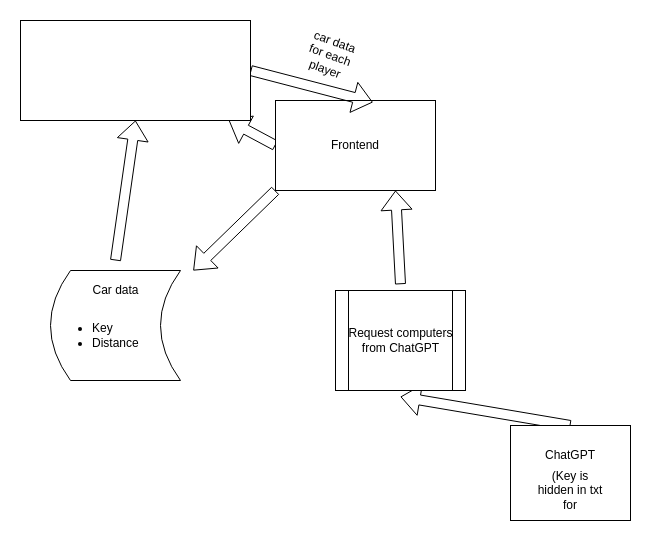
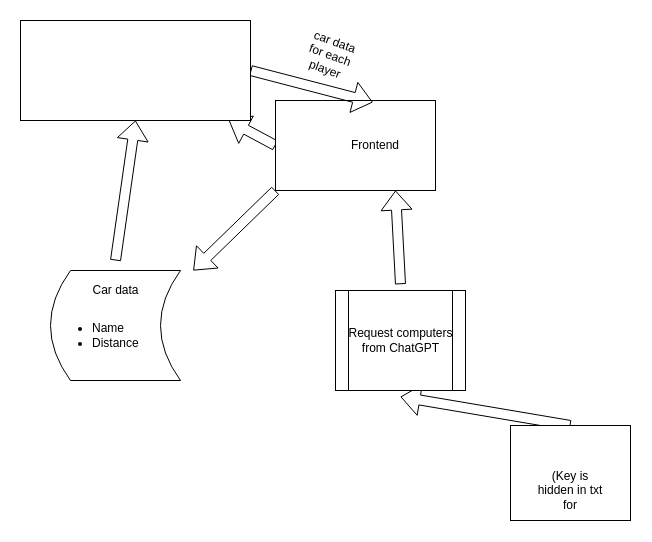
(356, 146) -> (376, 146)
(78, 336) -> (78, 336)
(571, 456) -> none
